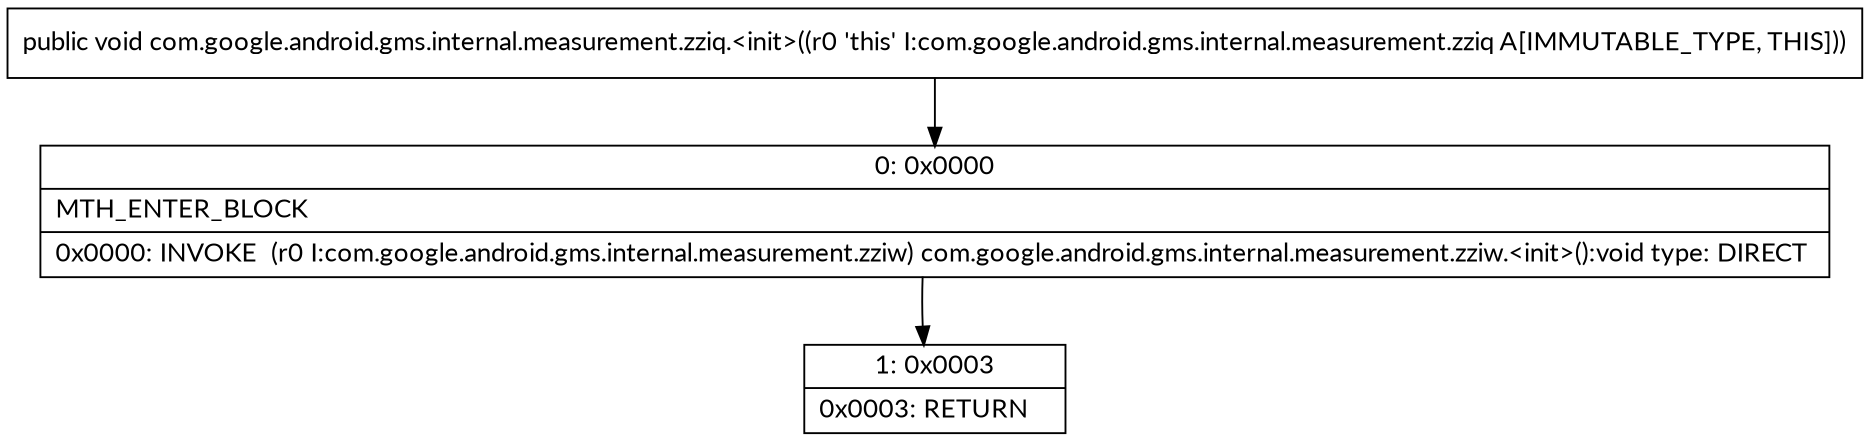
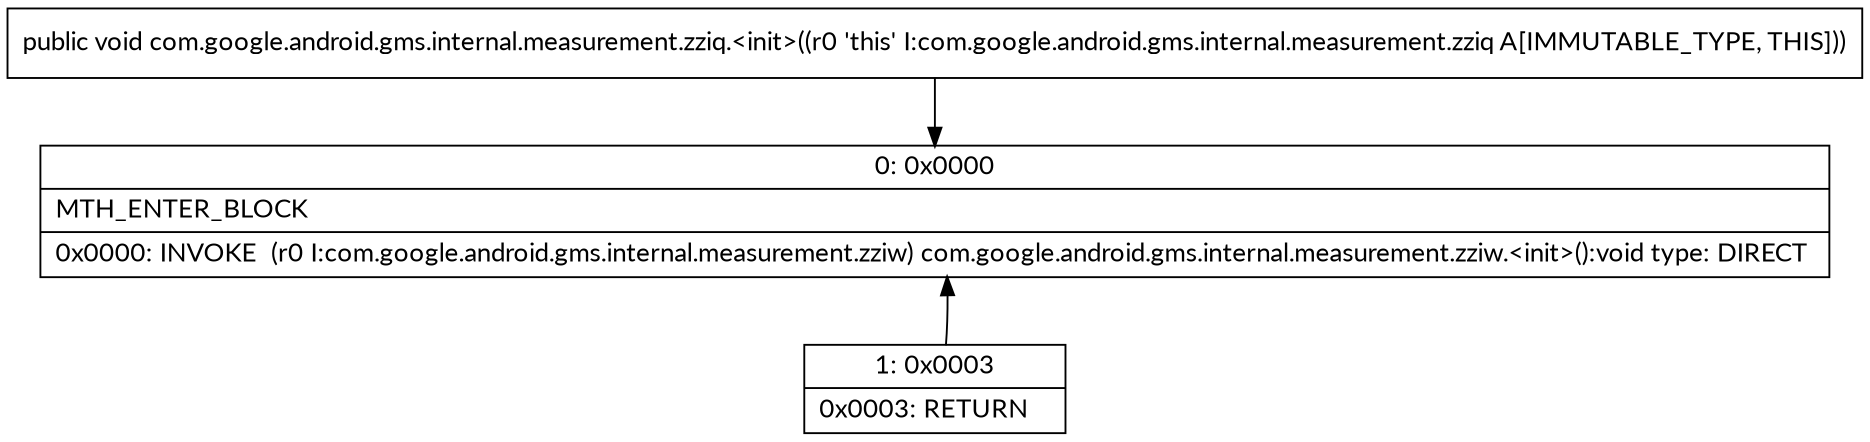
(922, 301) -> (947, 321)
